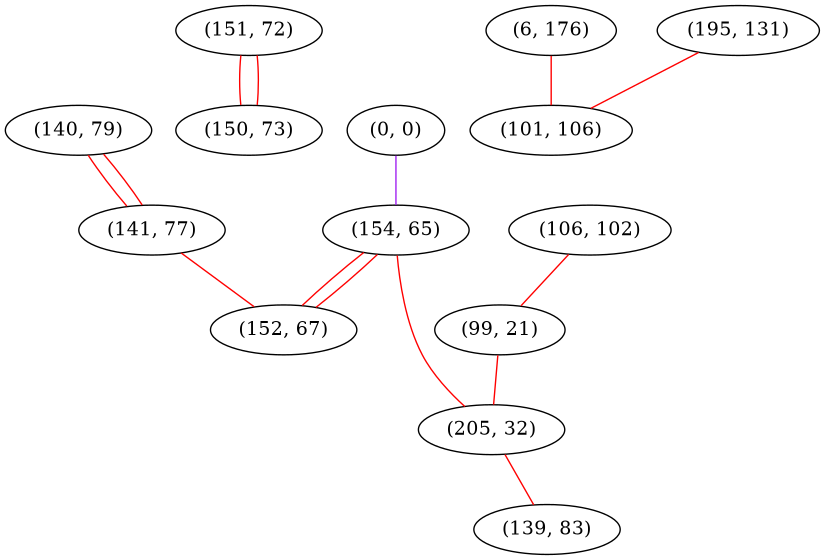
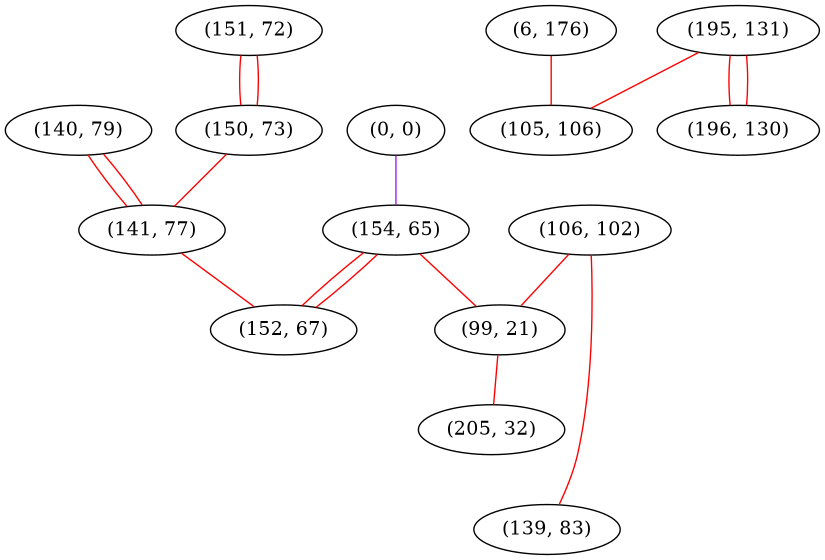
(551, 130) -> (551, 130)
none -> (738, 130)
none -> (200, 180)
(415, 338) -> (448, 280)
(519, 480) -> (588, 382)
